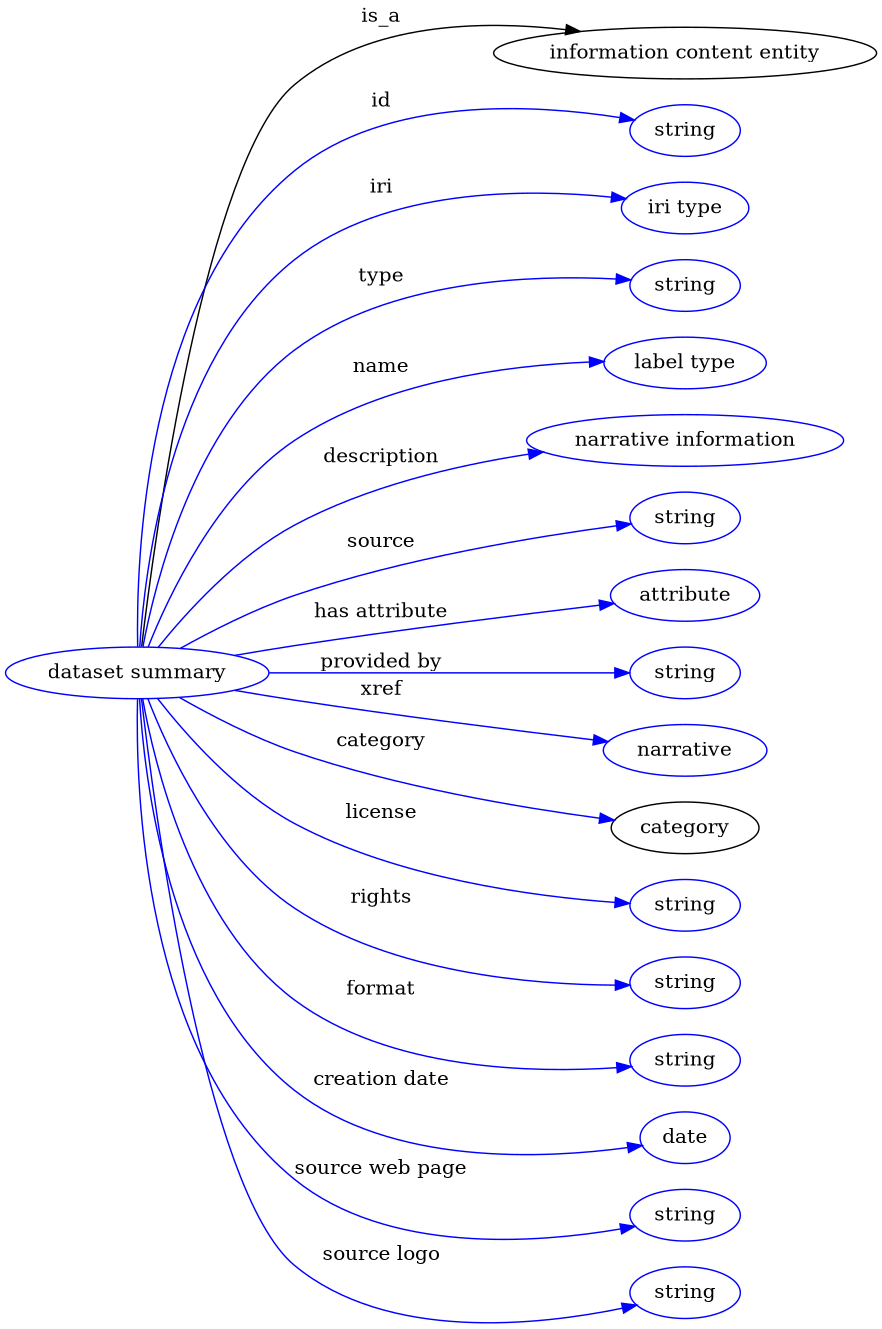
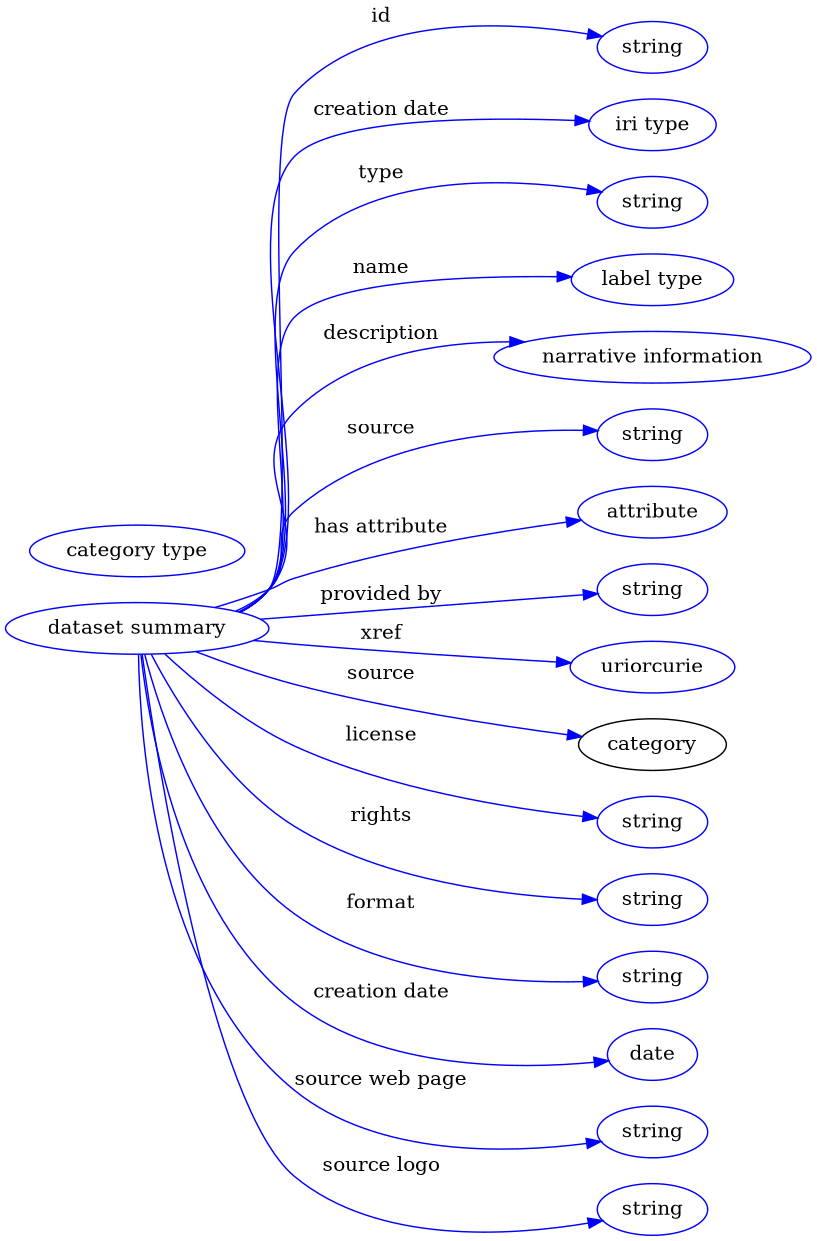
(685, 53) -> none
(381, 187) -> (381, 110)
none -> (137, 551)
(381, 741) -> (381, 674)
(685, 750) -> (652, 667)
